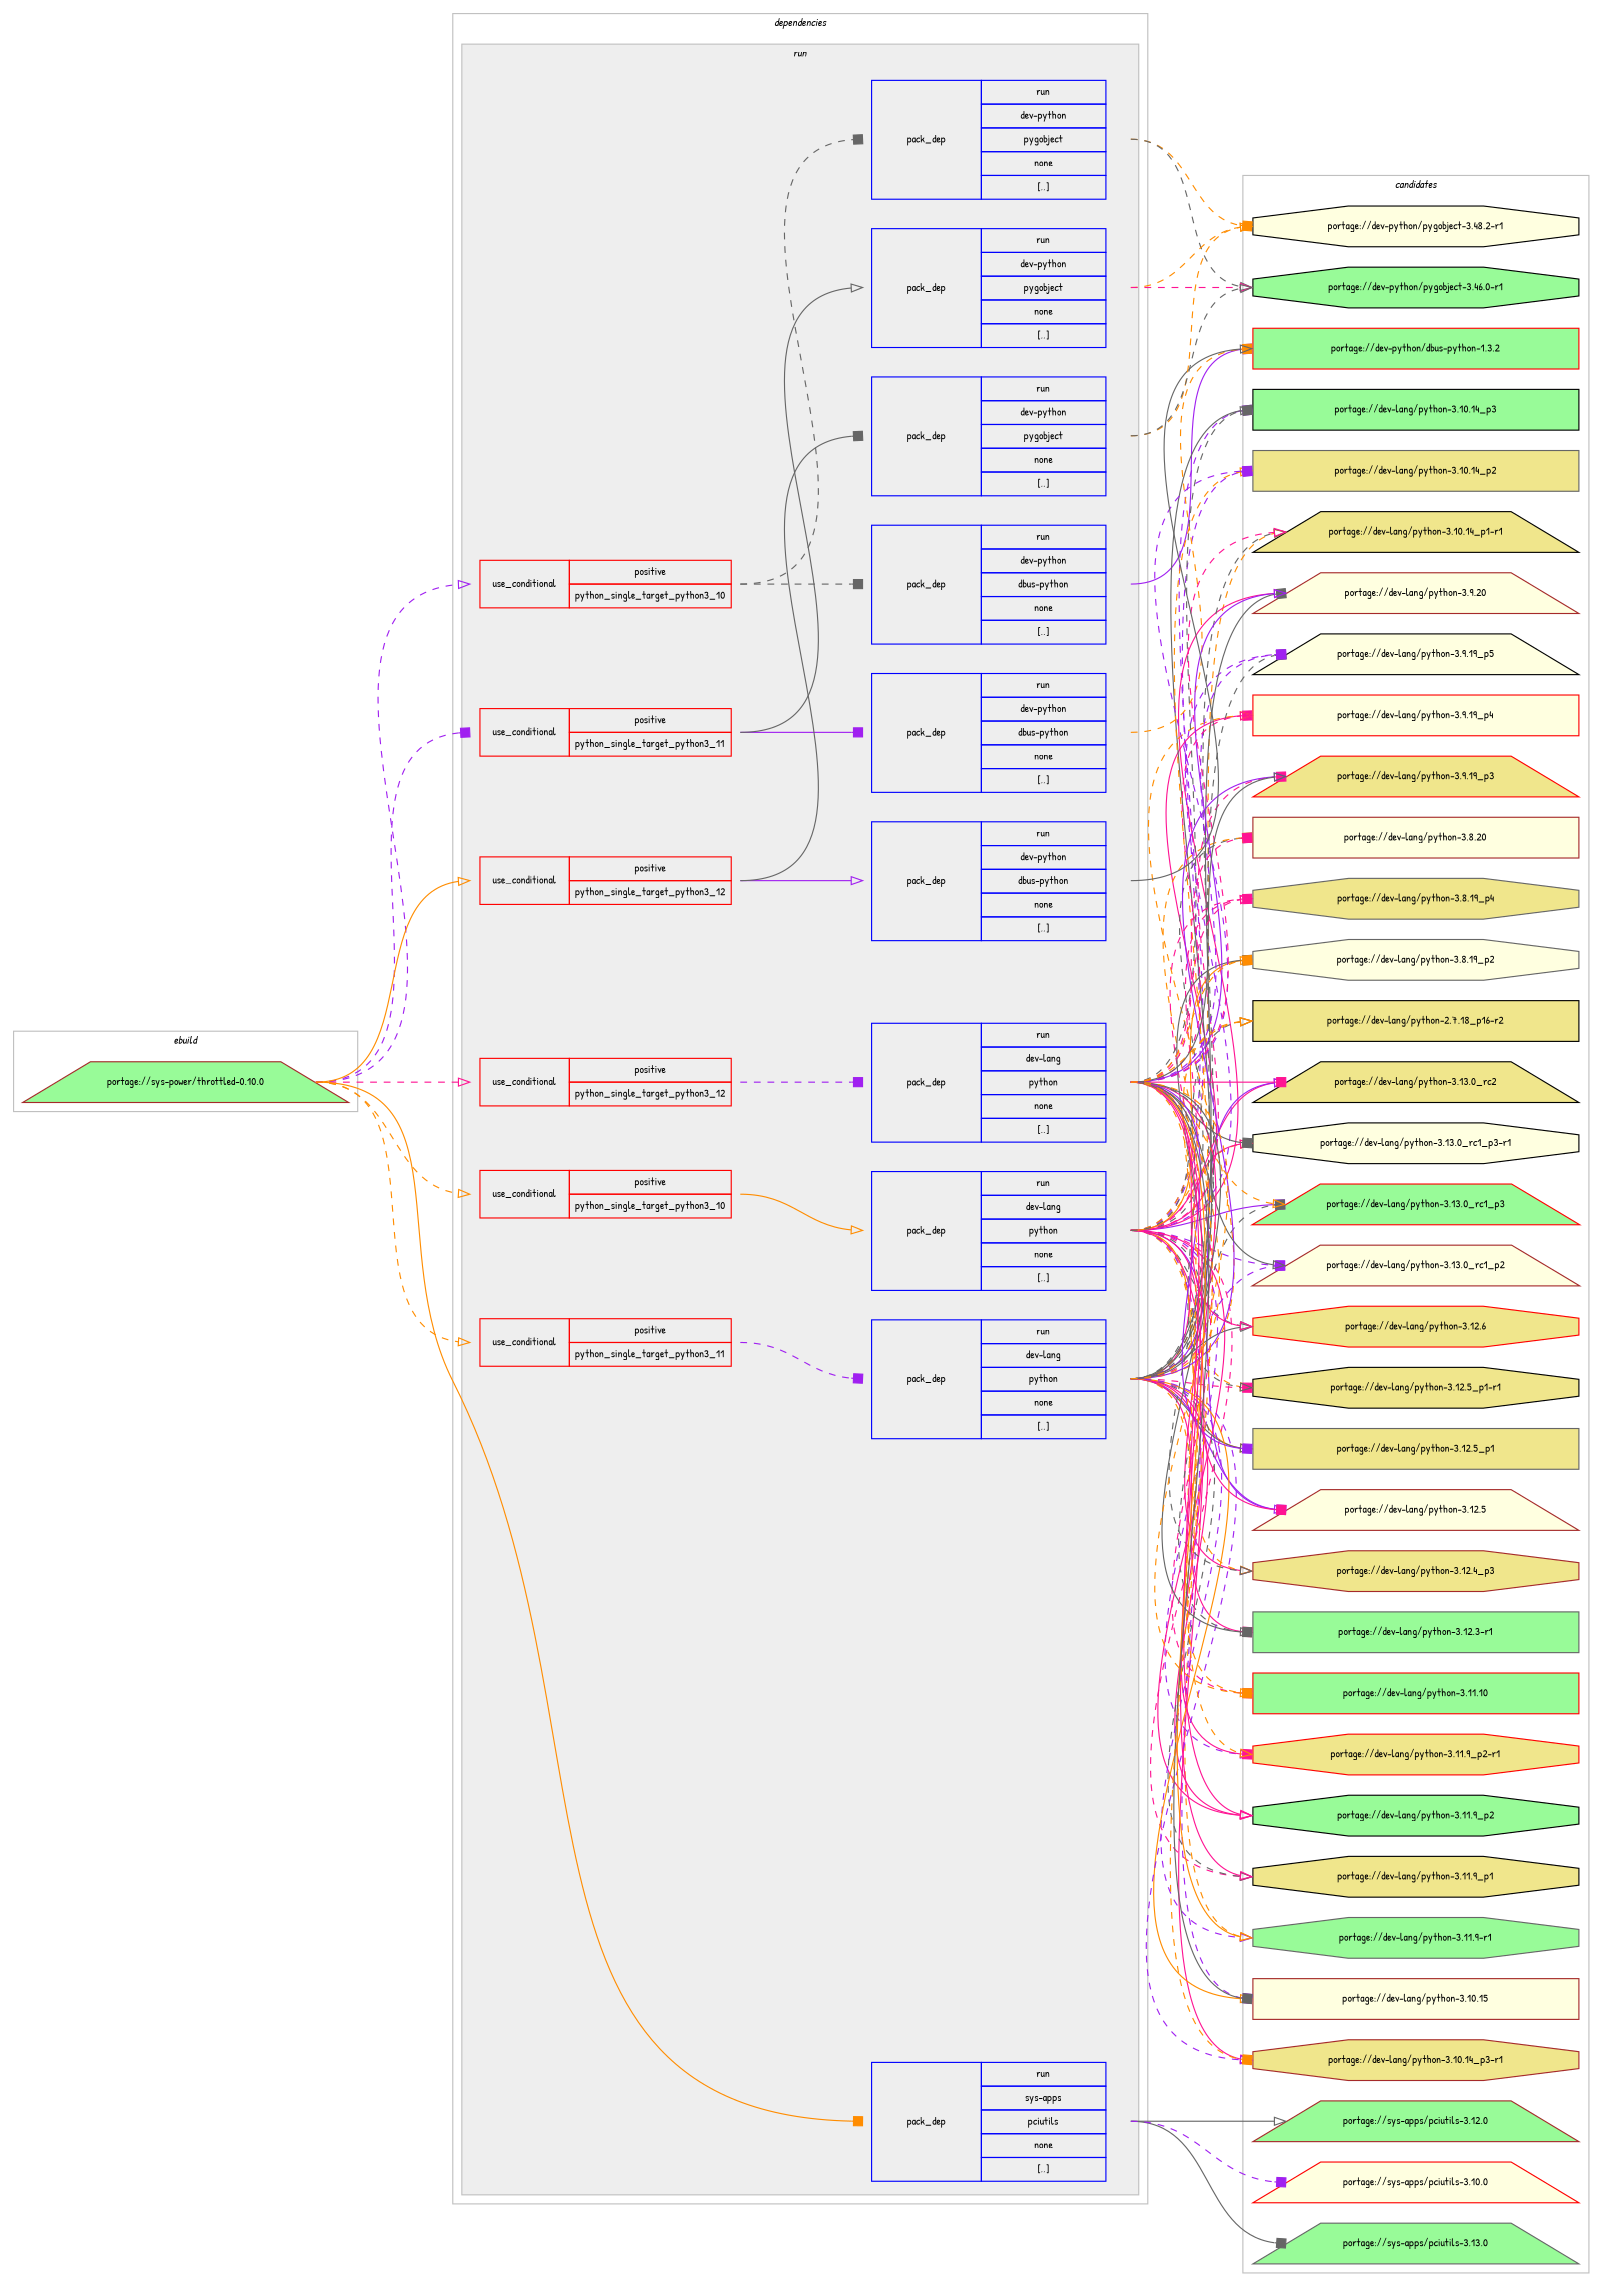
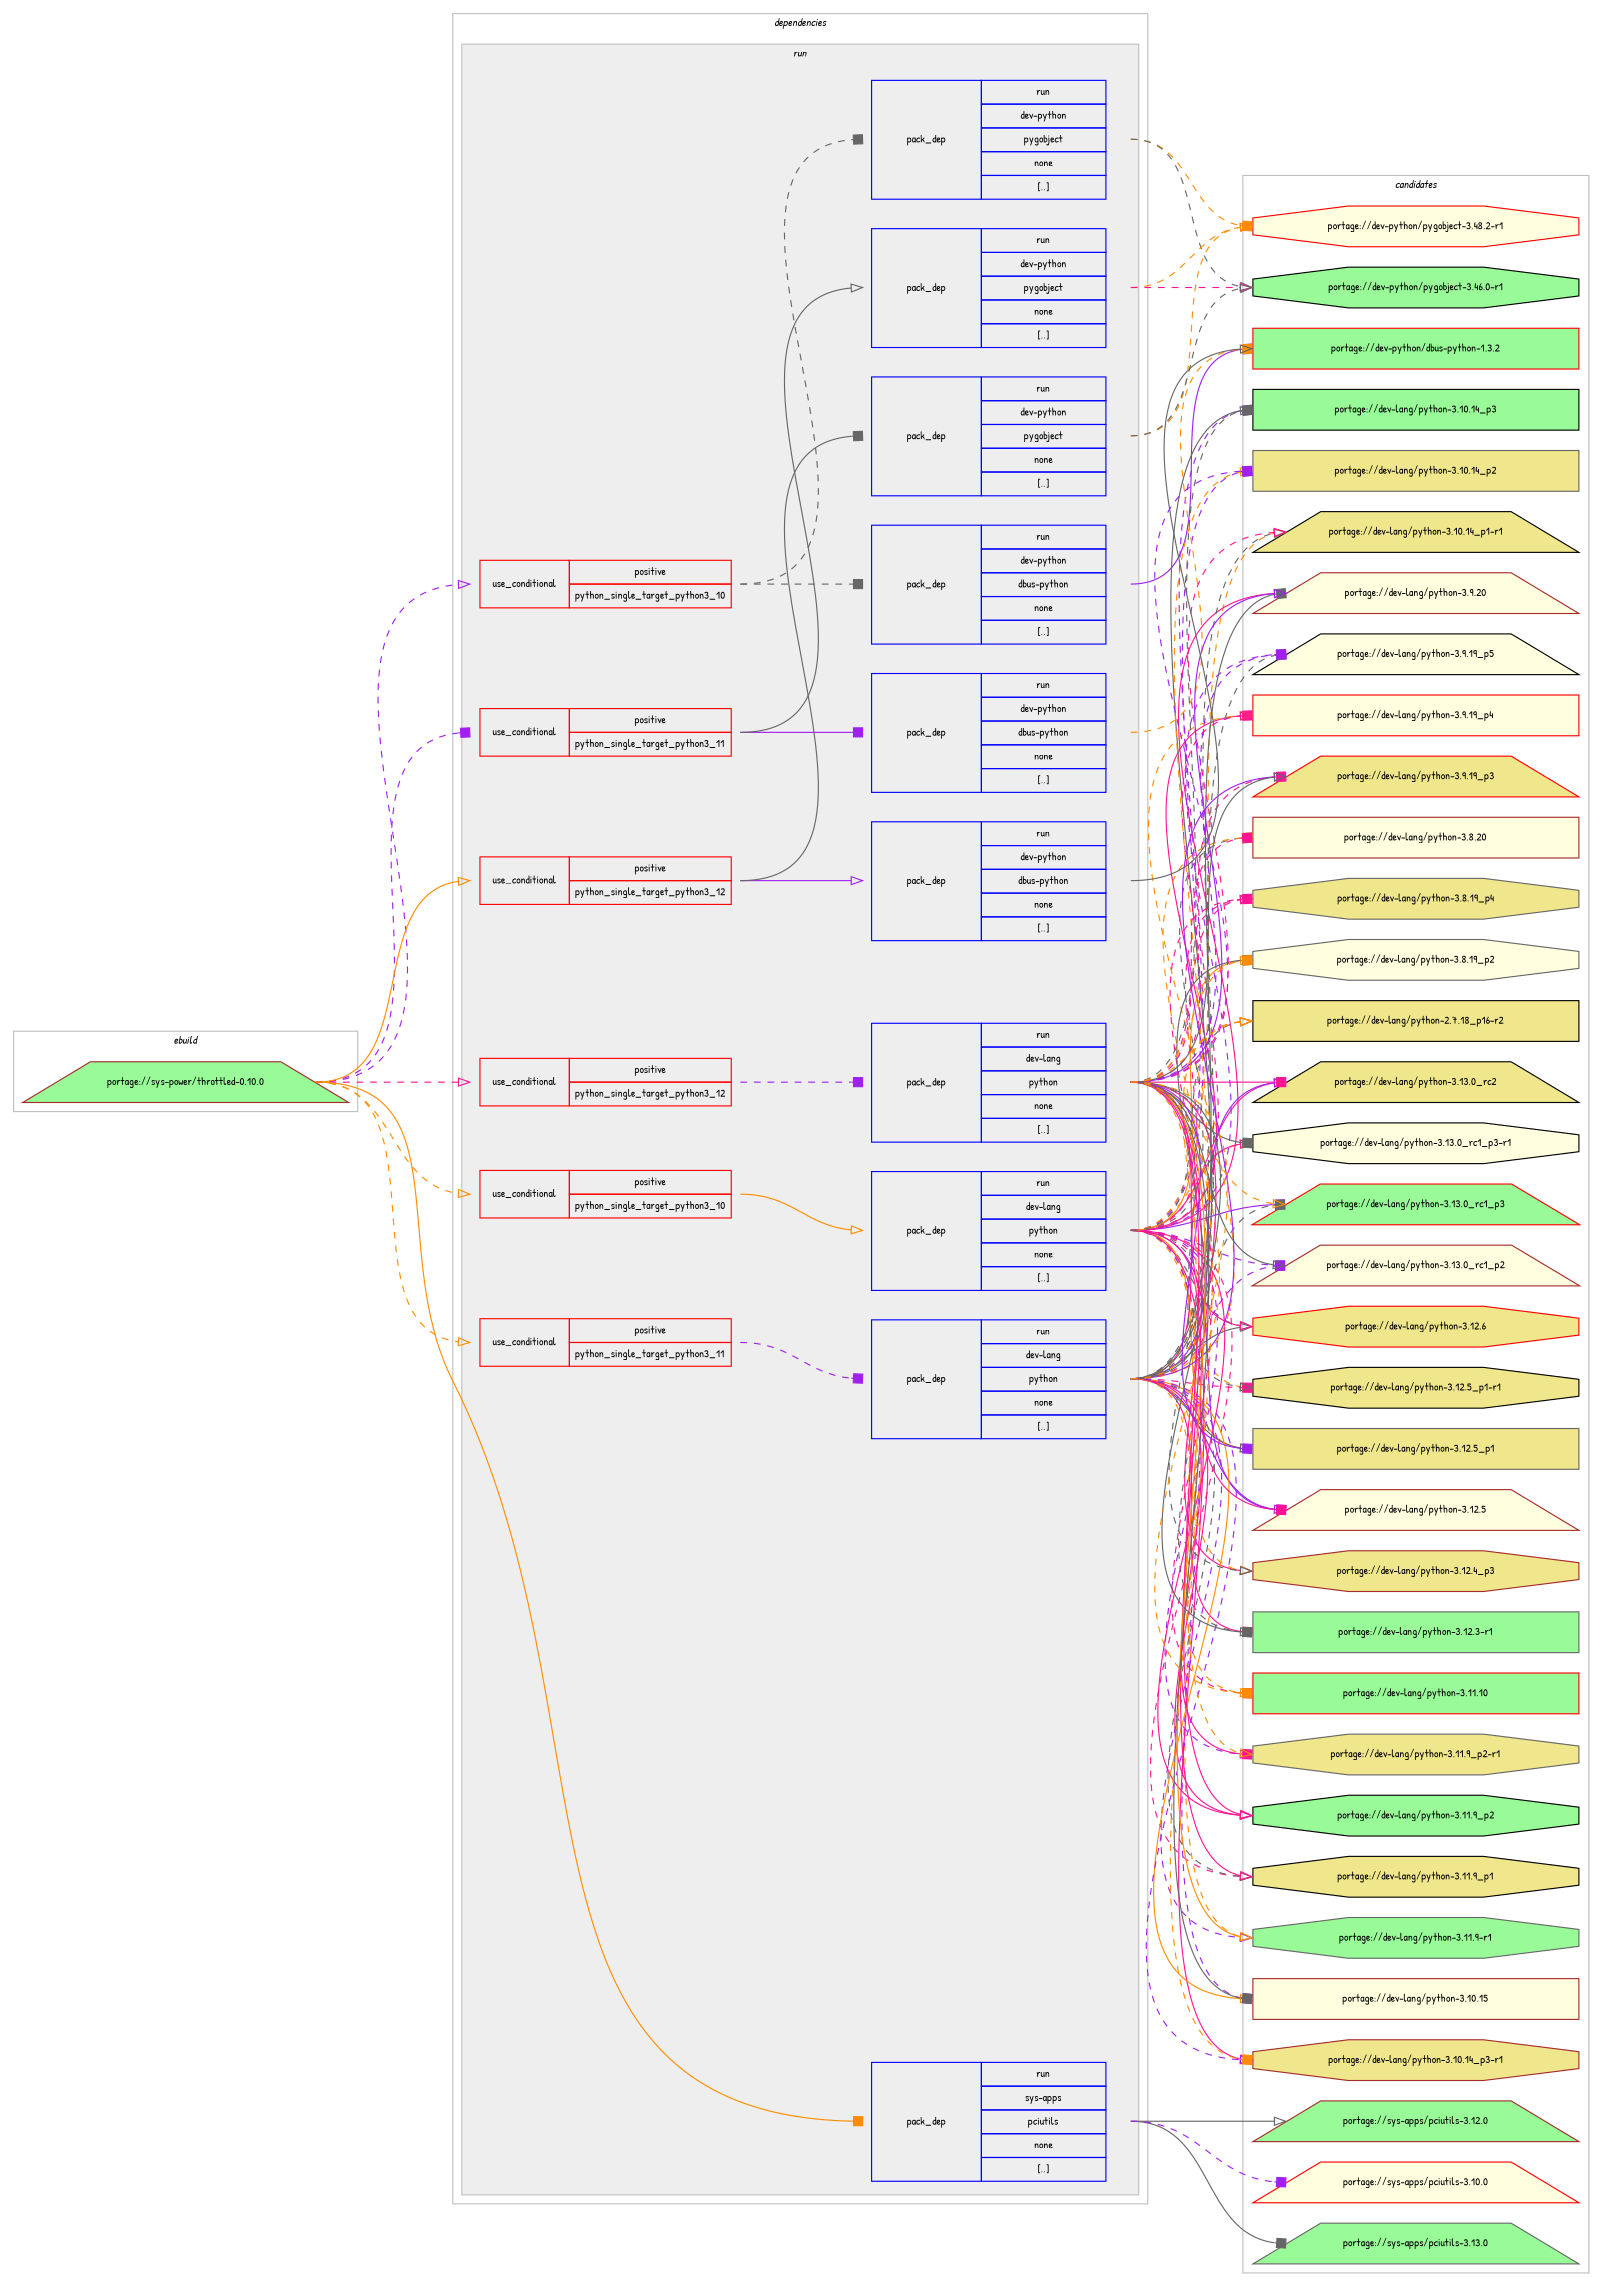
(1416, 226) -> (1416, 226)
(1416, 1755) -> (1416, 1755)
